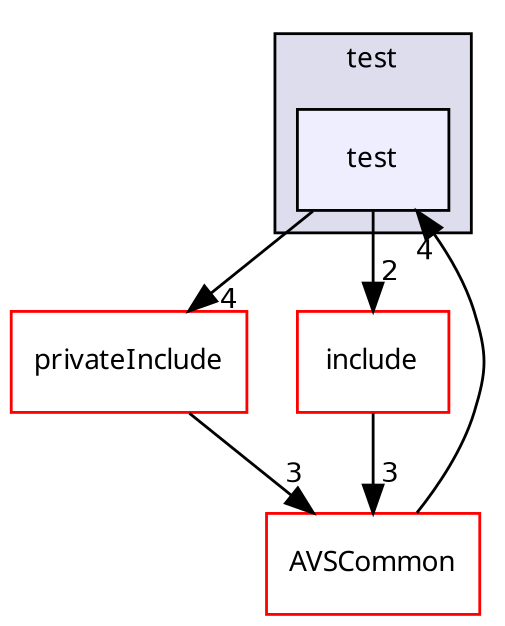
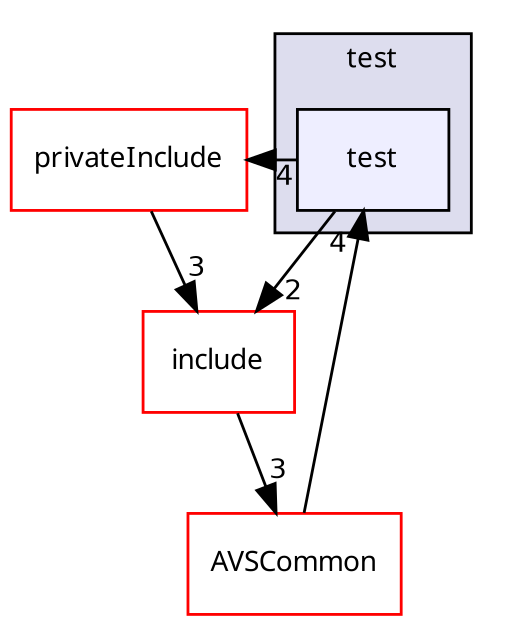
(240, 454) -> (168, 248)
